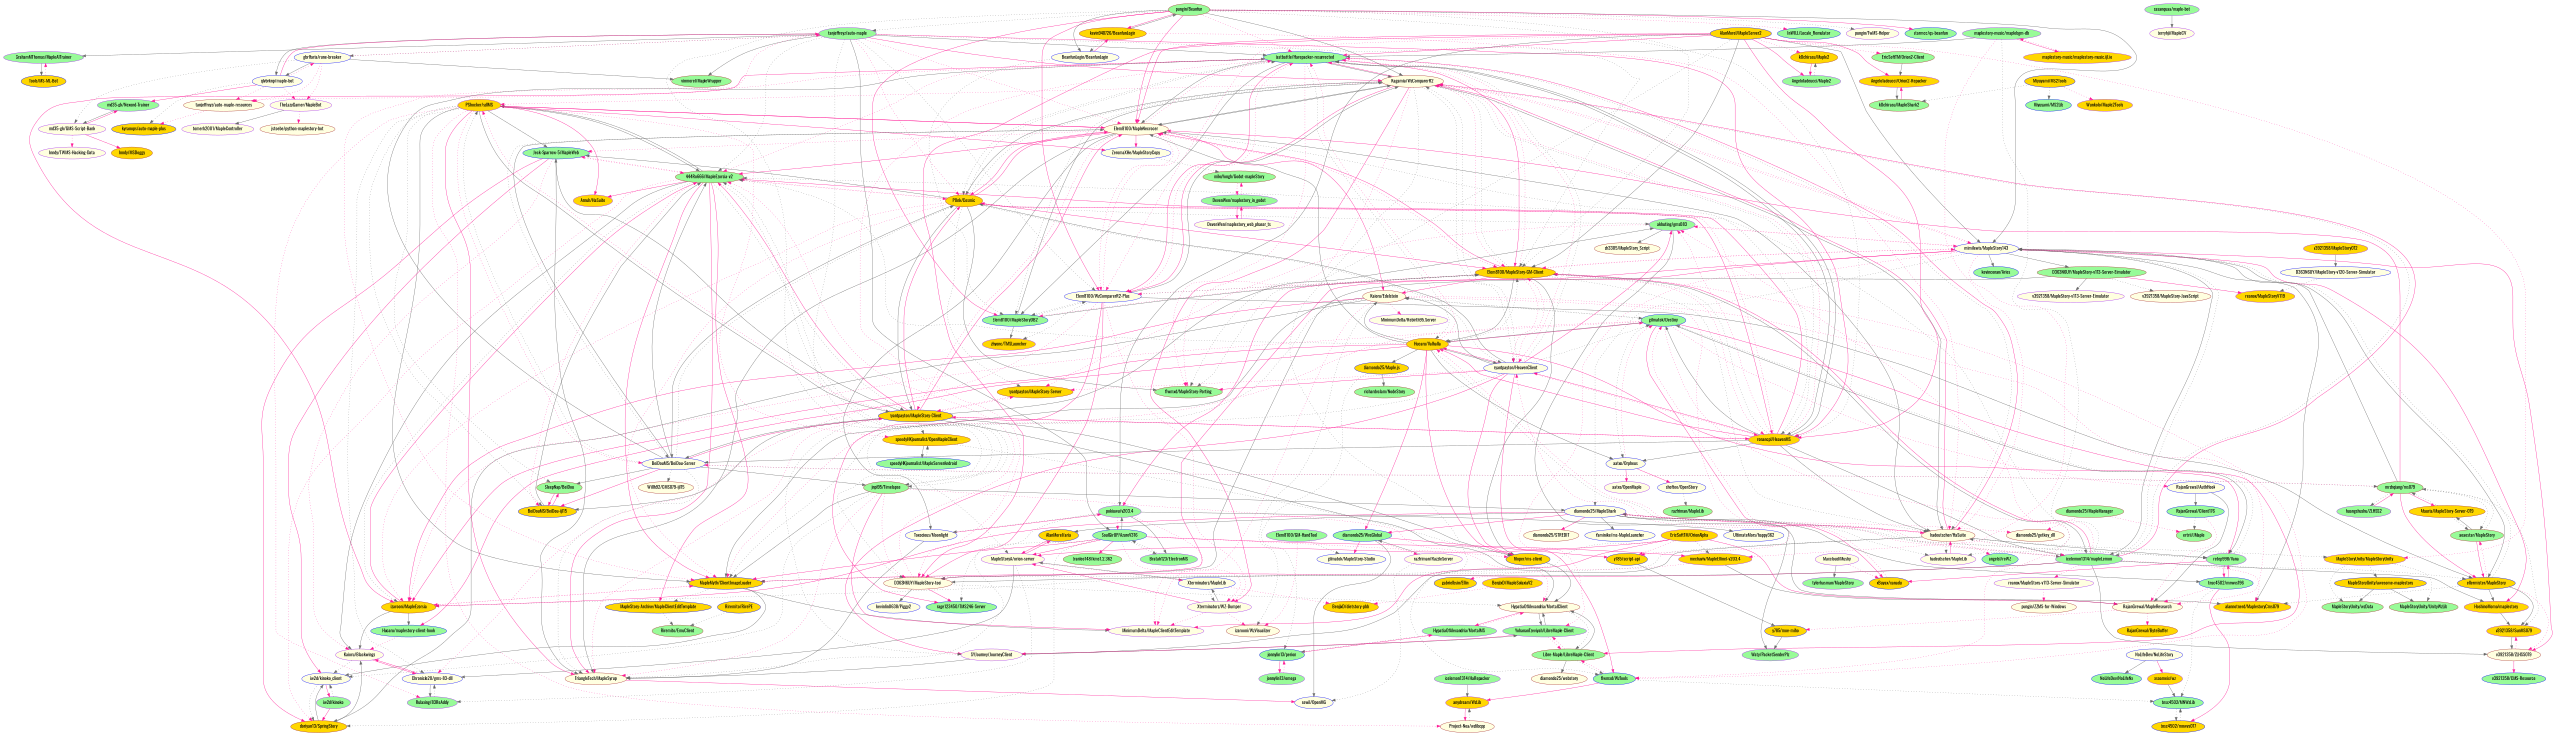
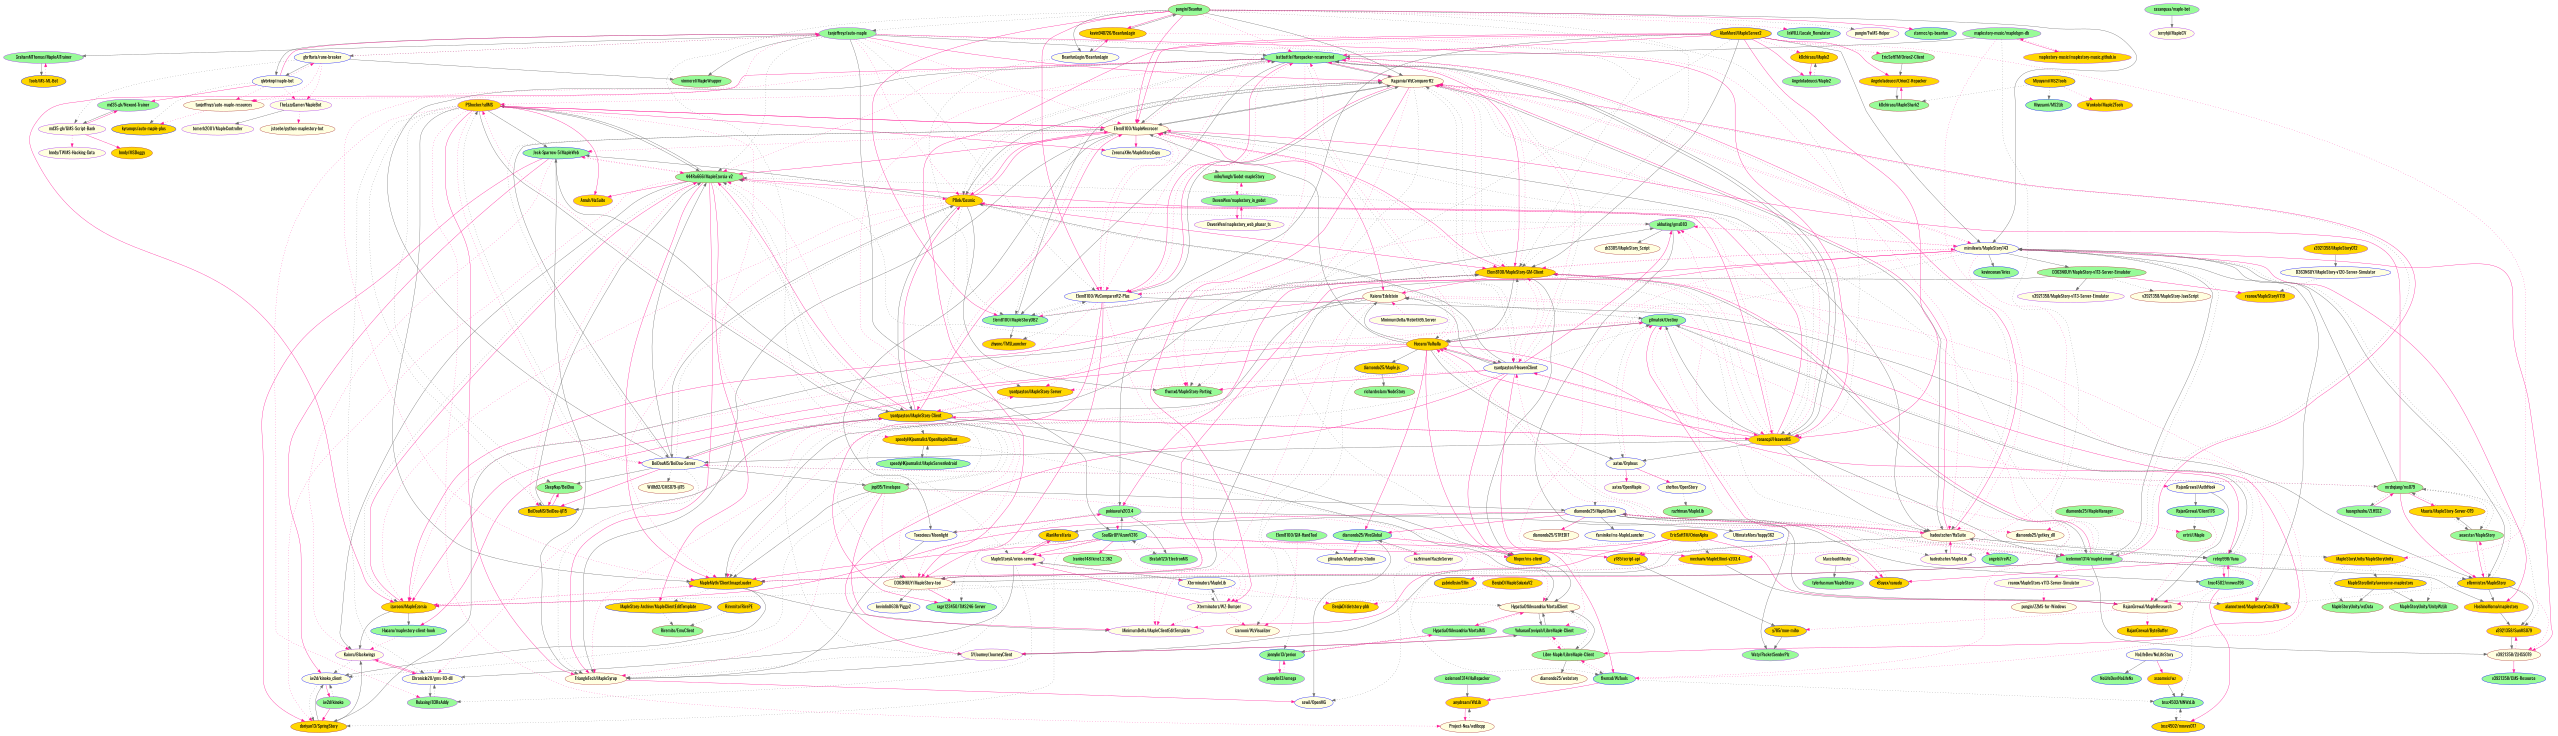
(2077, 57) -> (2077, 57)
(1393, 307) -> (1400, 309)
(814, 344) -> none
